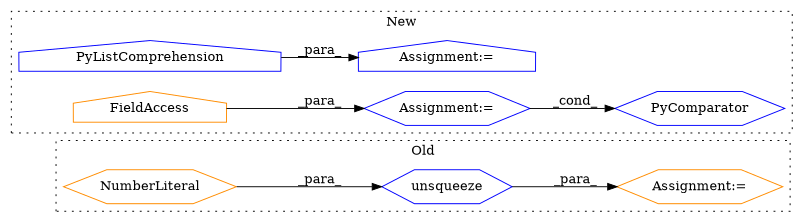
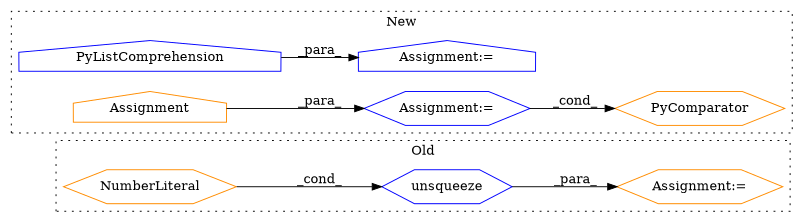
(150, 108) -> (150, 108)
(700, 108) -> (700, 108)
(320, 180) -> (320, 180)
